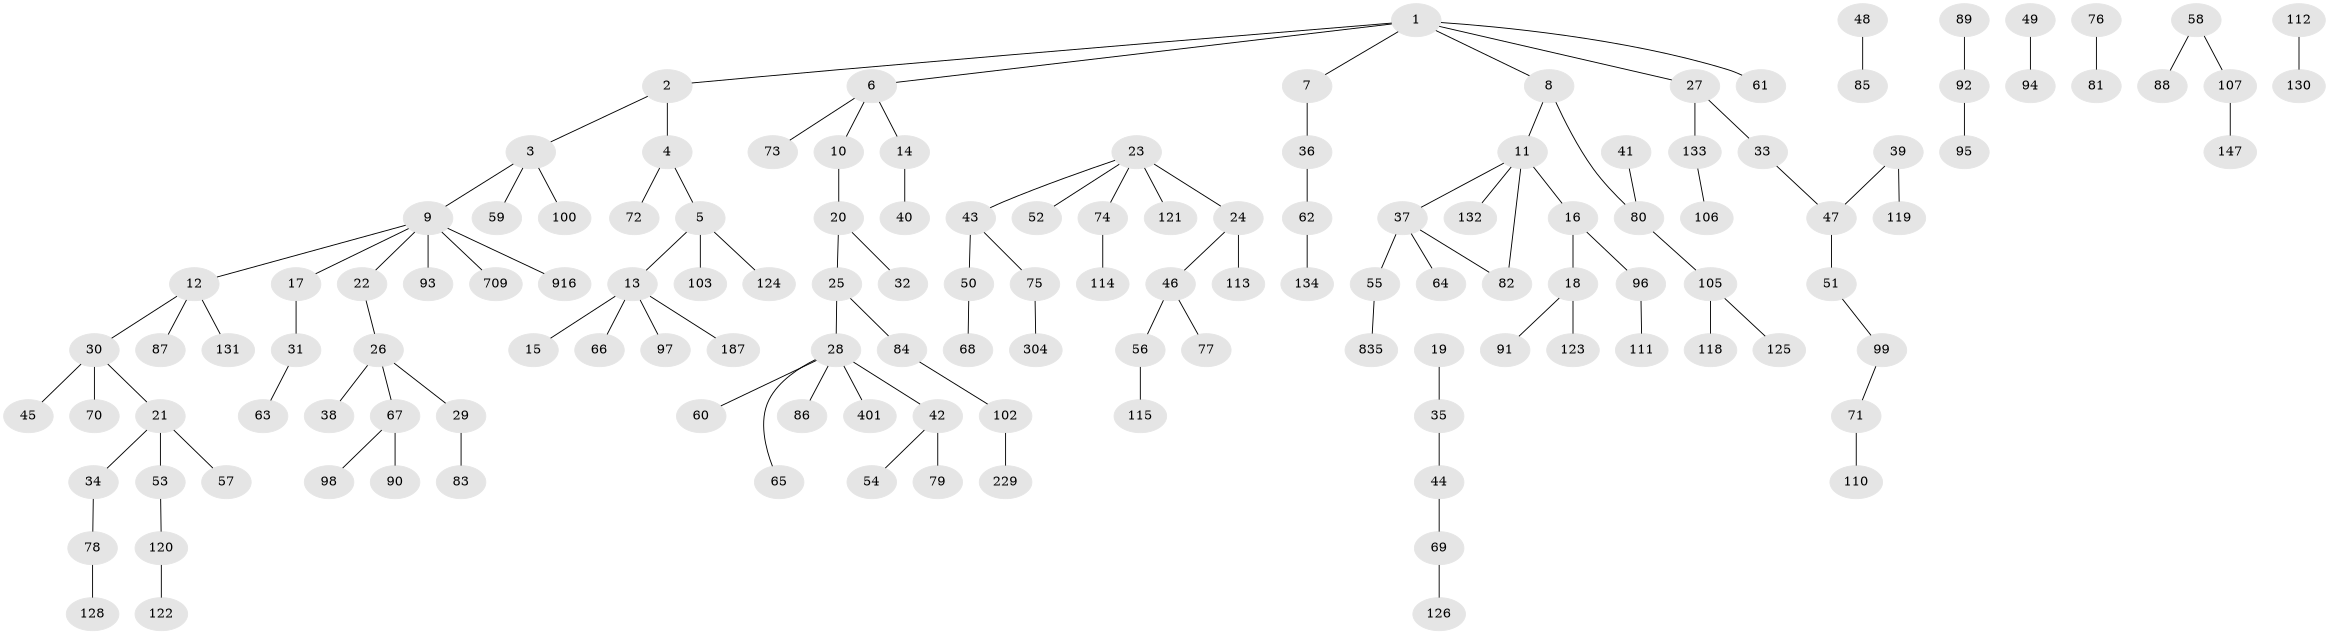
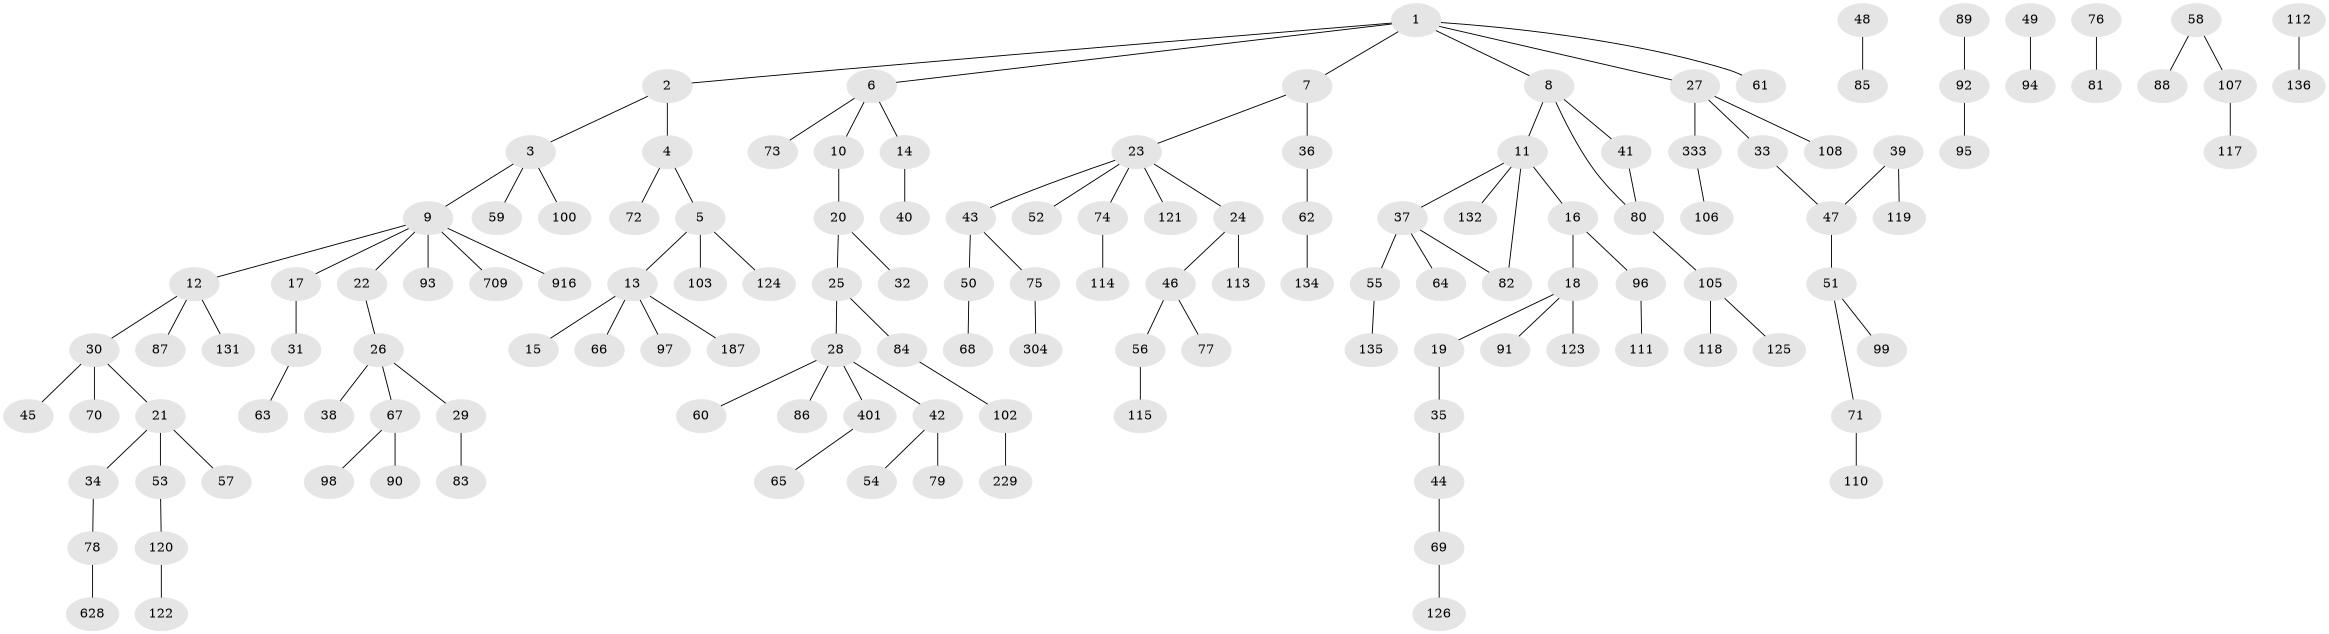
(2299, 86) -> (2299, 86)
none -> (1222, 119)
none -> (1588, 119)
(1695, 152) -> (1695, 152)
none -> (1831, 152)
(2230, 152) -> (2230, 152)
none -> (1506, 317)
(1371, 350) -> (1371, 350)
(1869, 383) -> (1844, 350)
(768, 403) -> (824, 449)
(93, 614) -> (93, 614)
